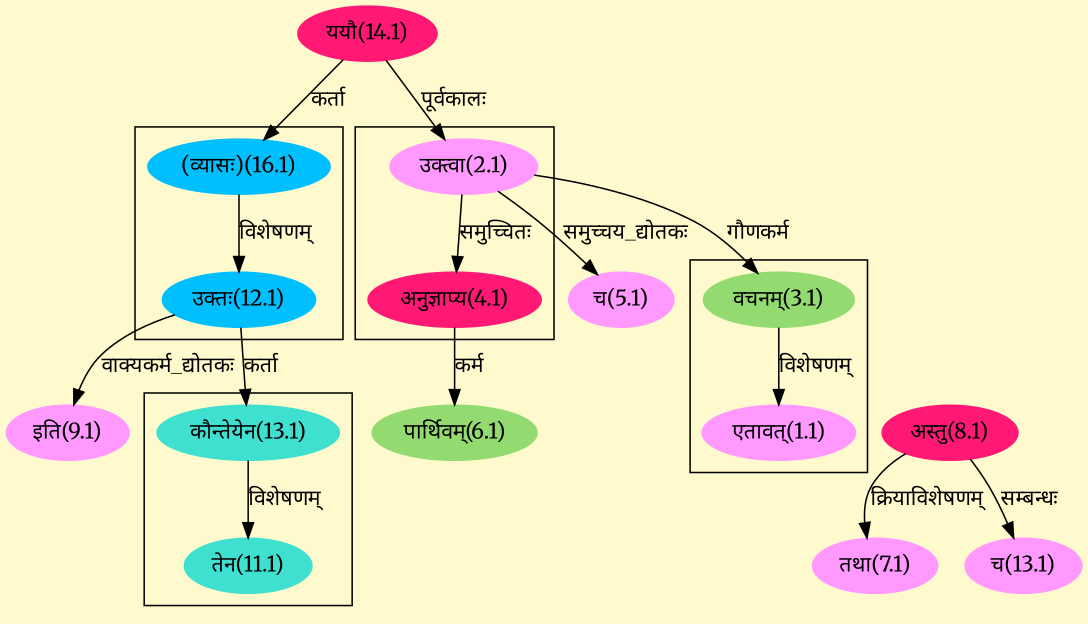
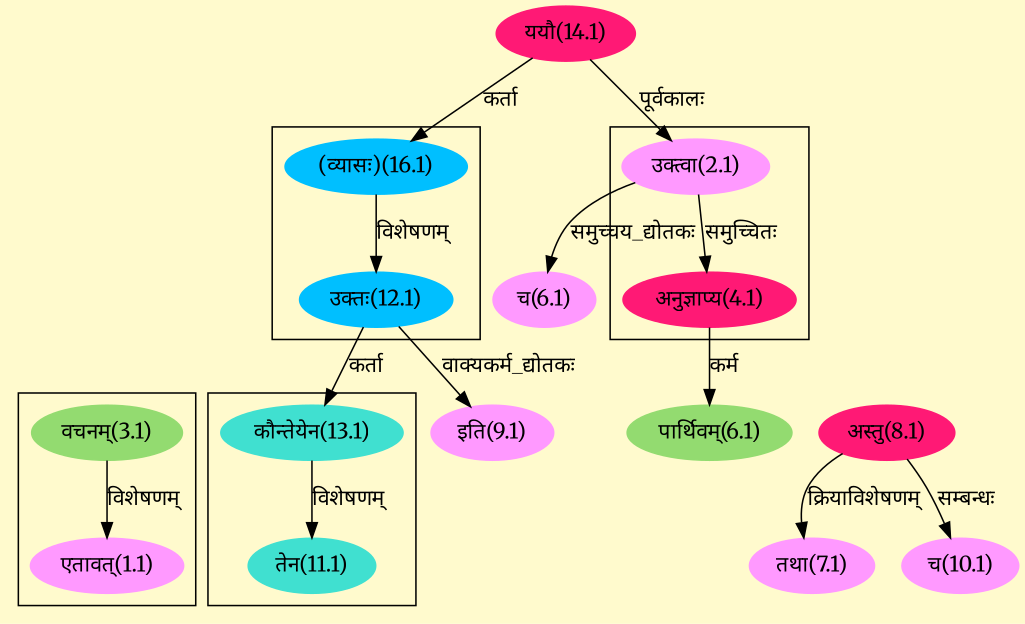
(648, 202) -> none
(621, 300) -> (544, 300)
(1023, 566) -> (960, 566)
